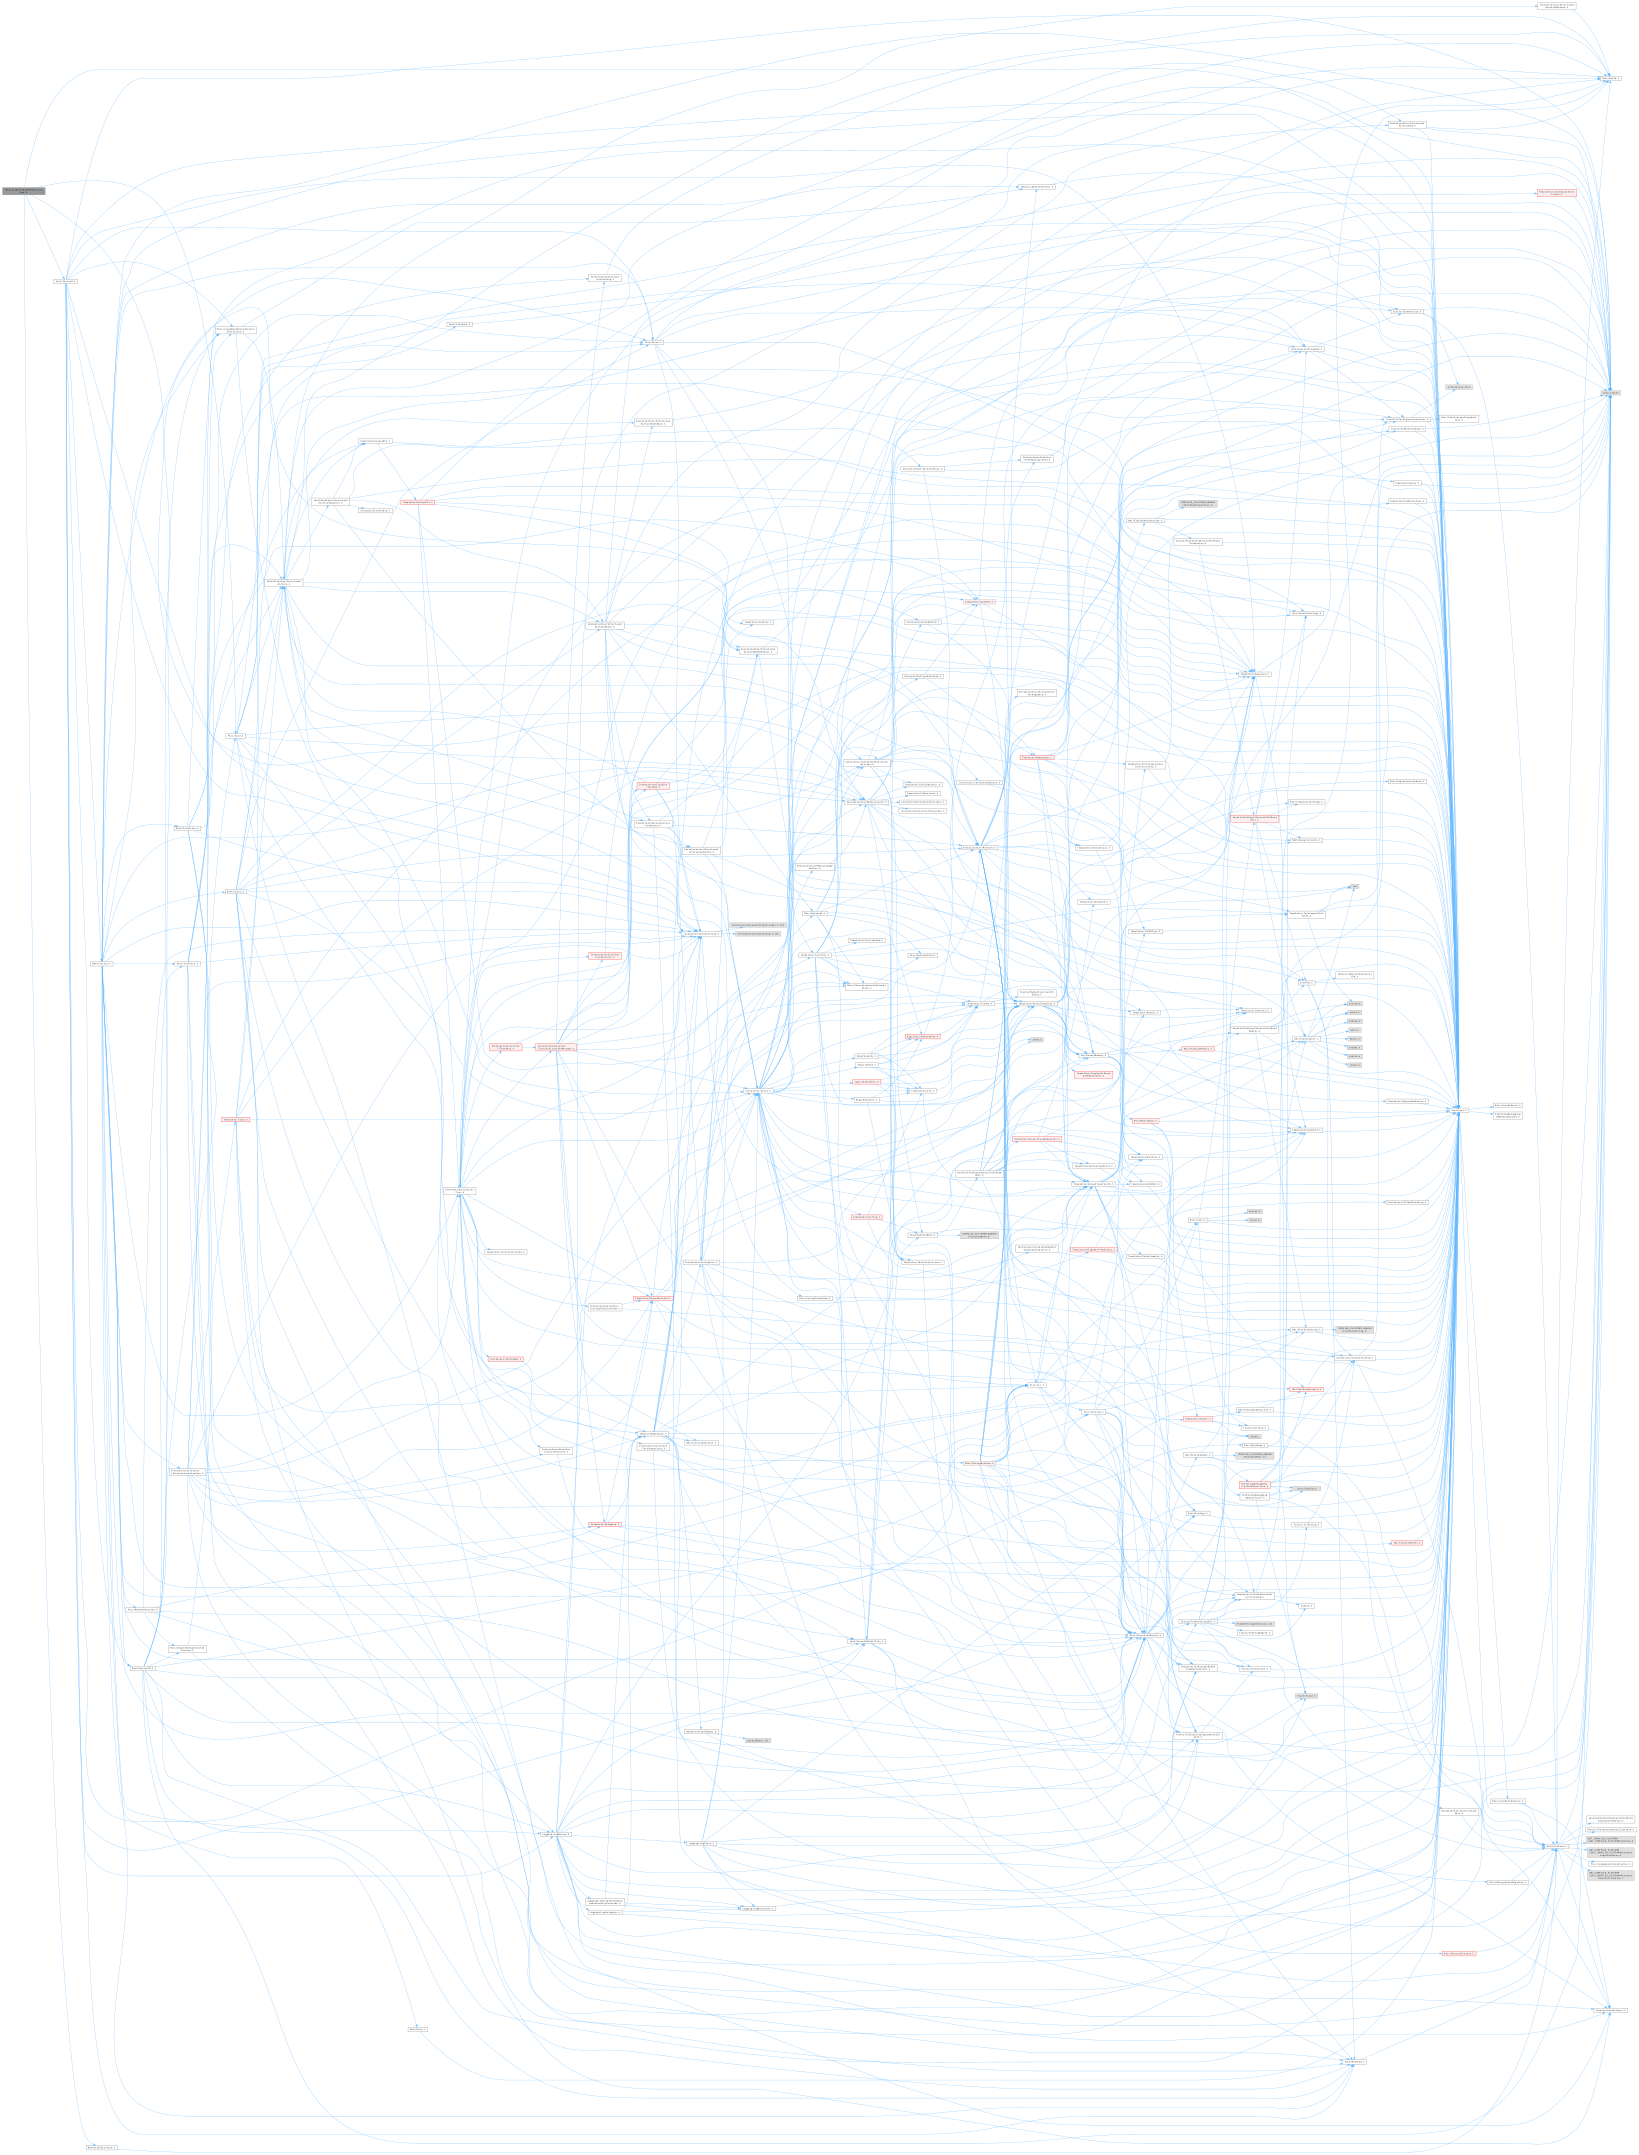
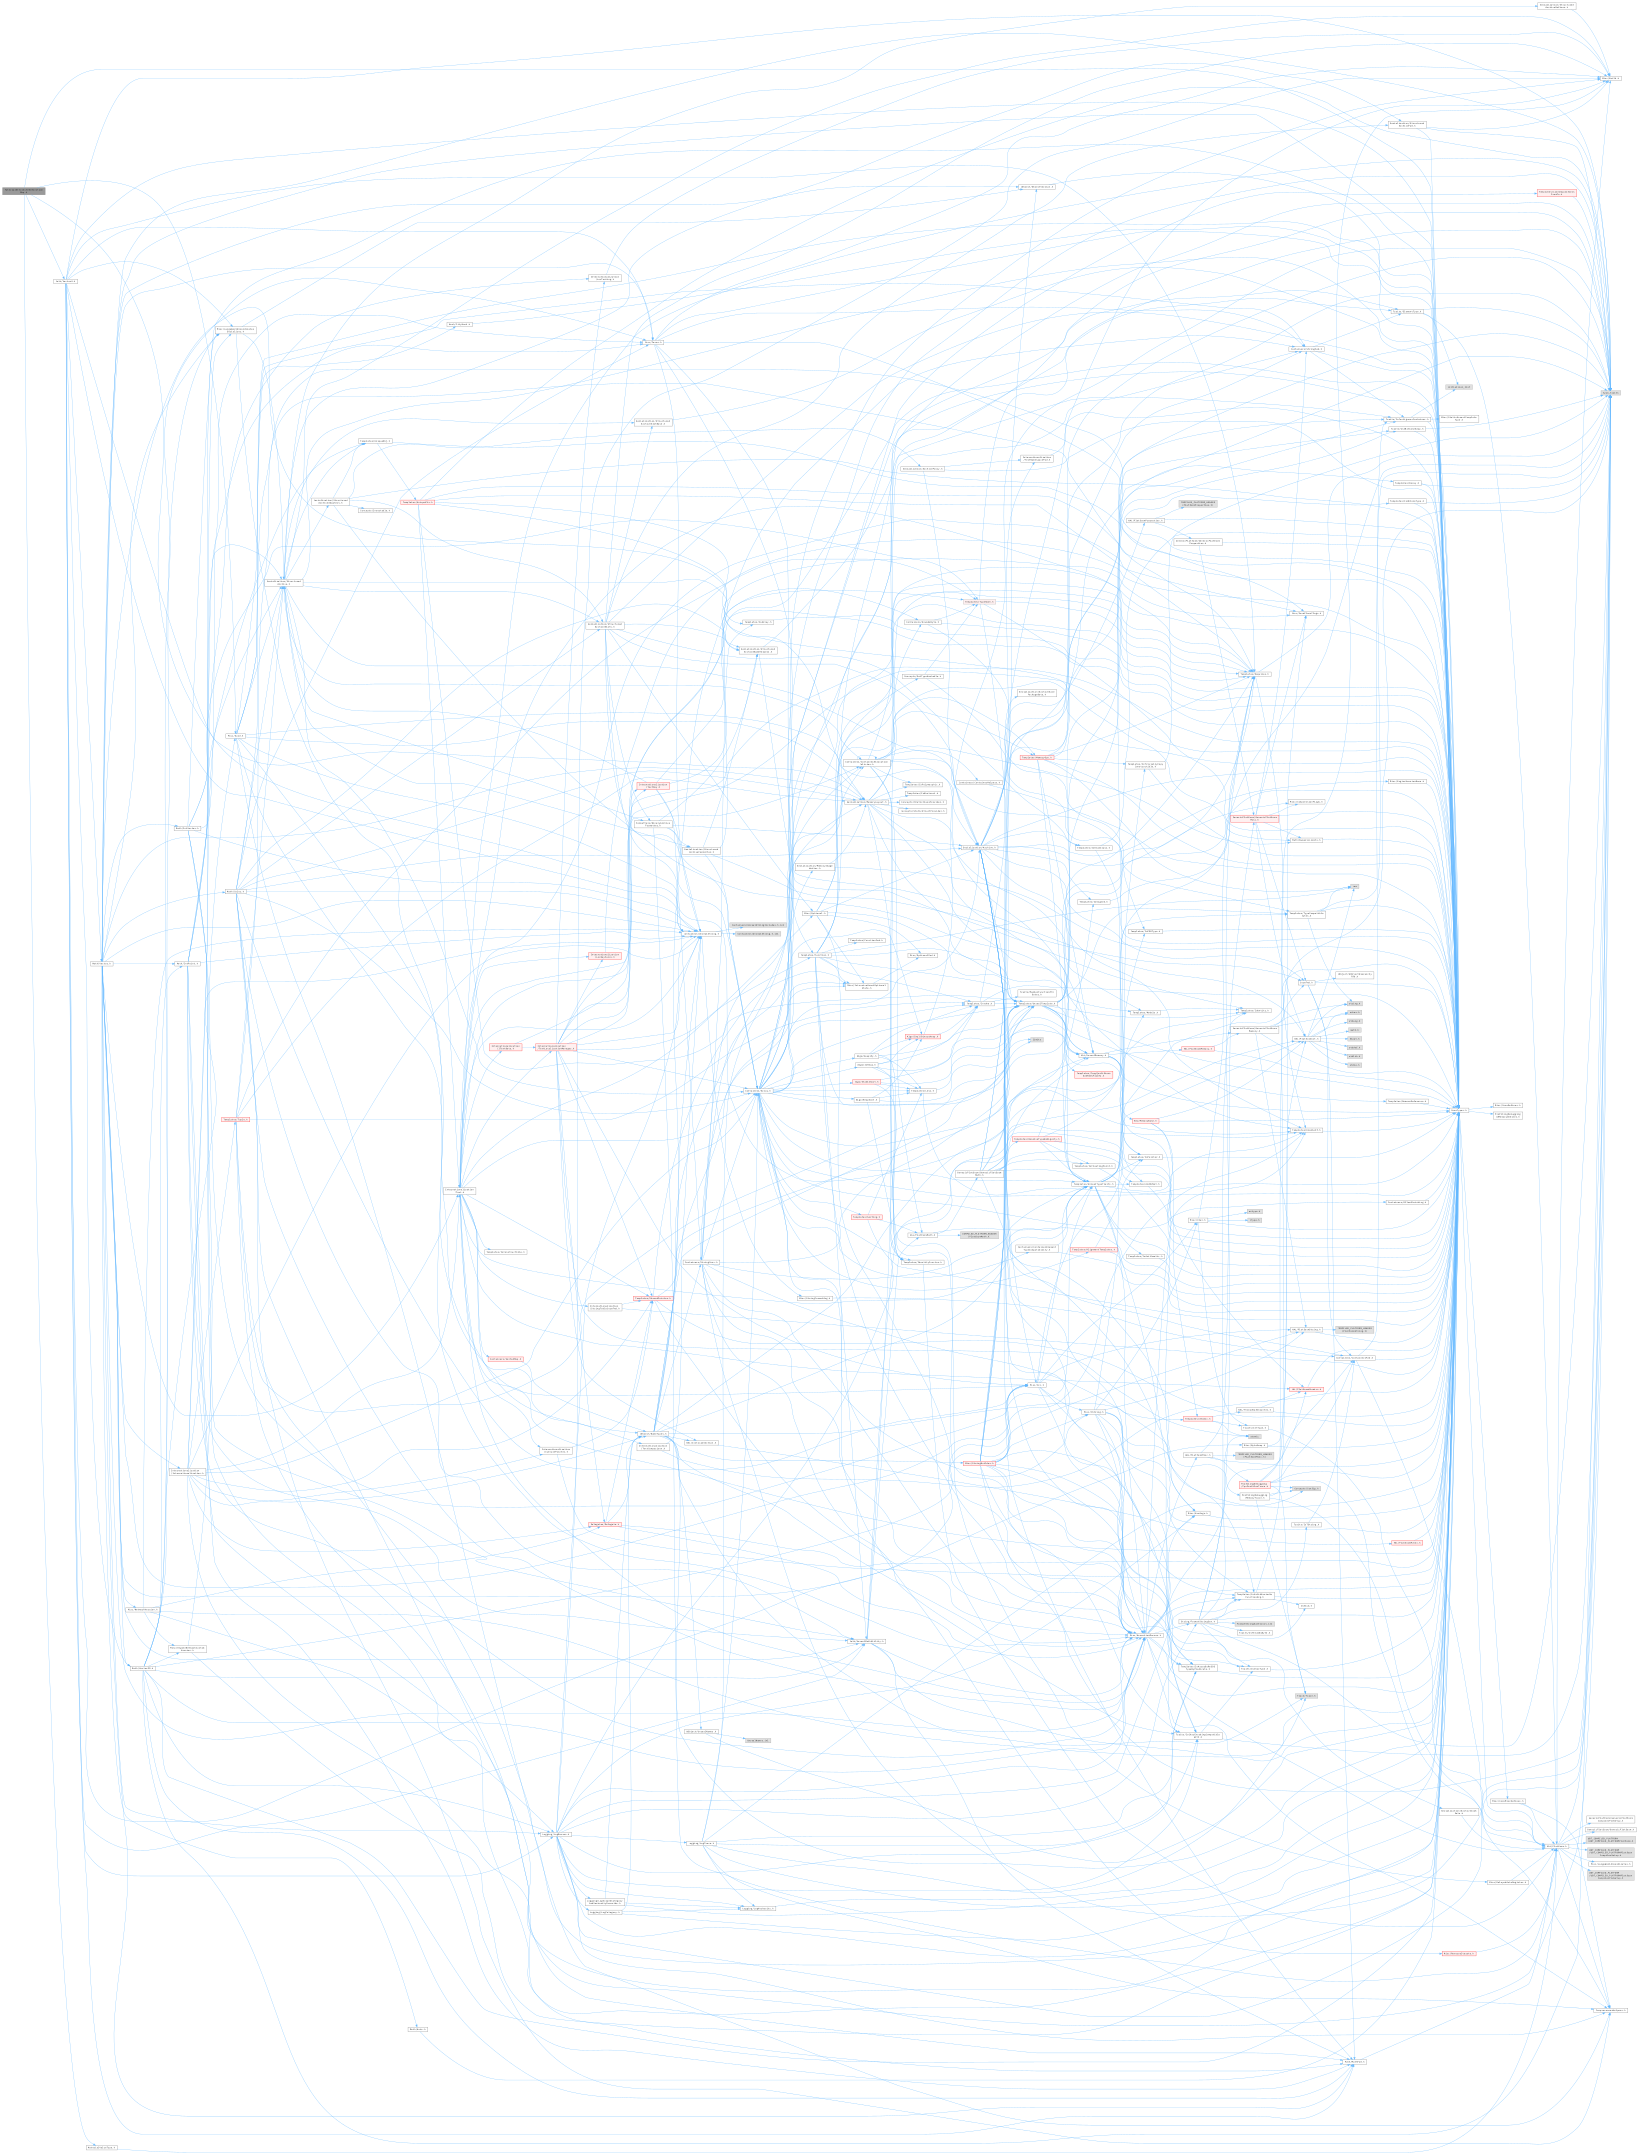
(683, 1185) -> none
(980, 1463) -> (980, 1463)
(1307, 1489) -> (1307, 1489)
none -> (334, 1503)
(798, 1767) -> (867, 1541)
